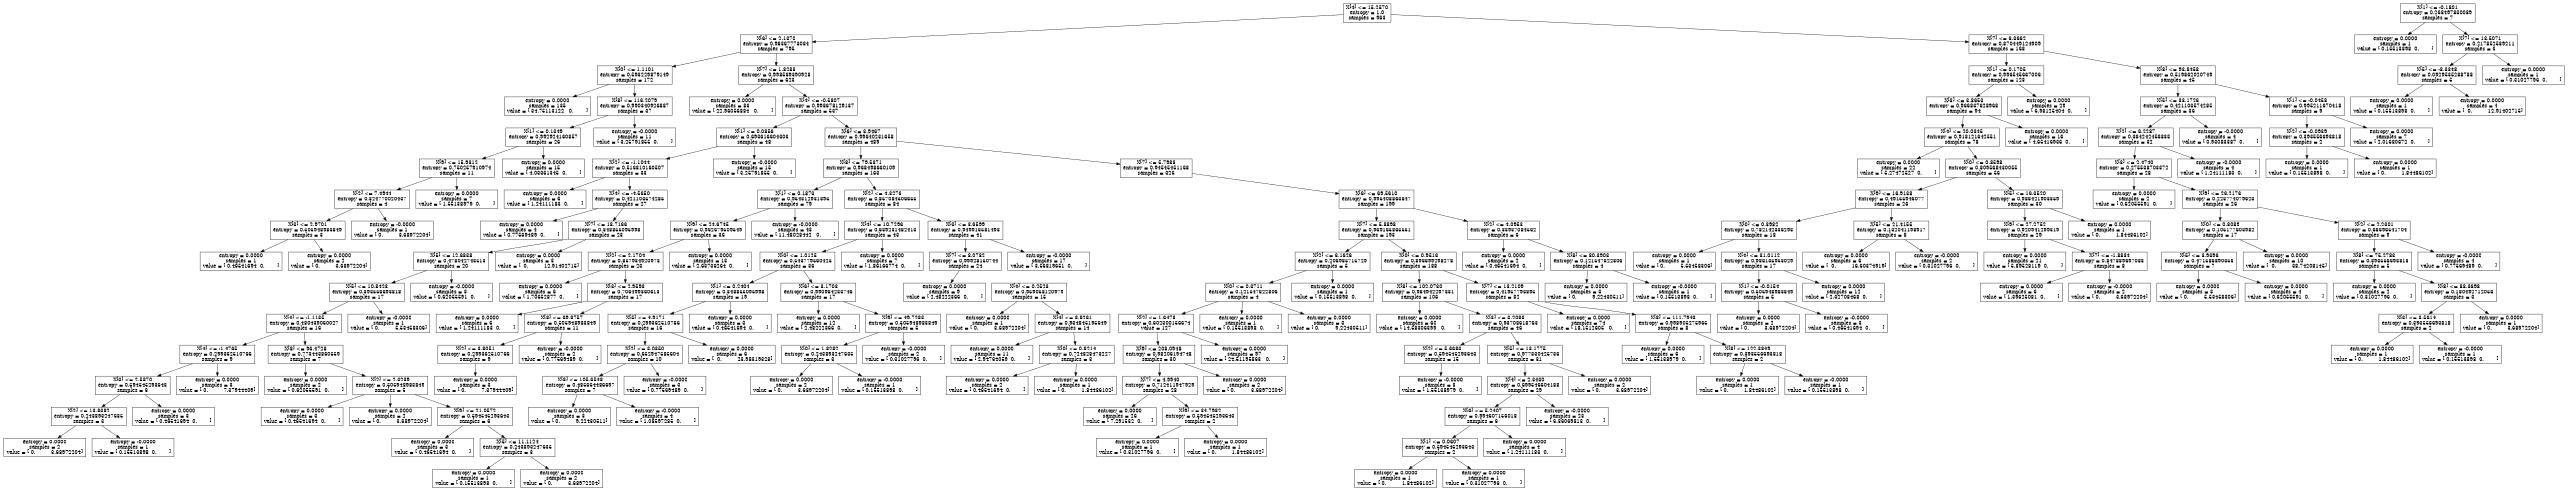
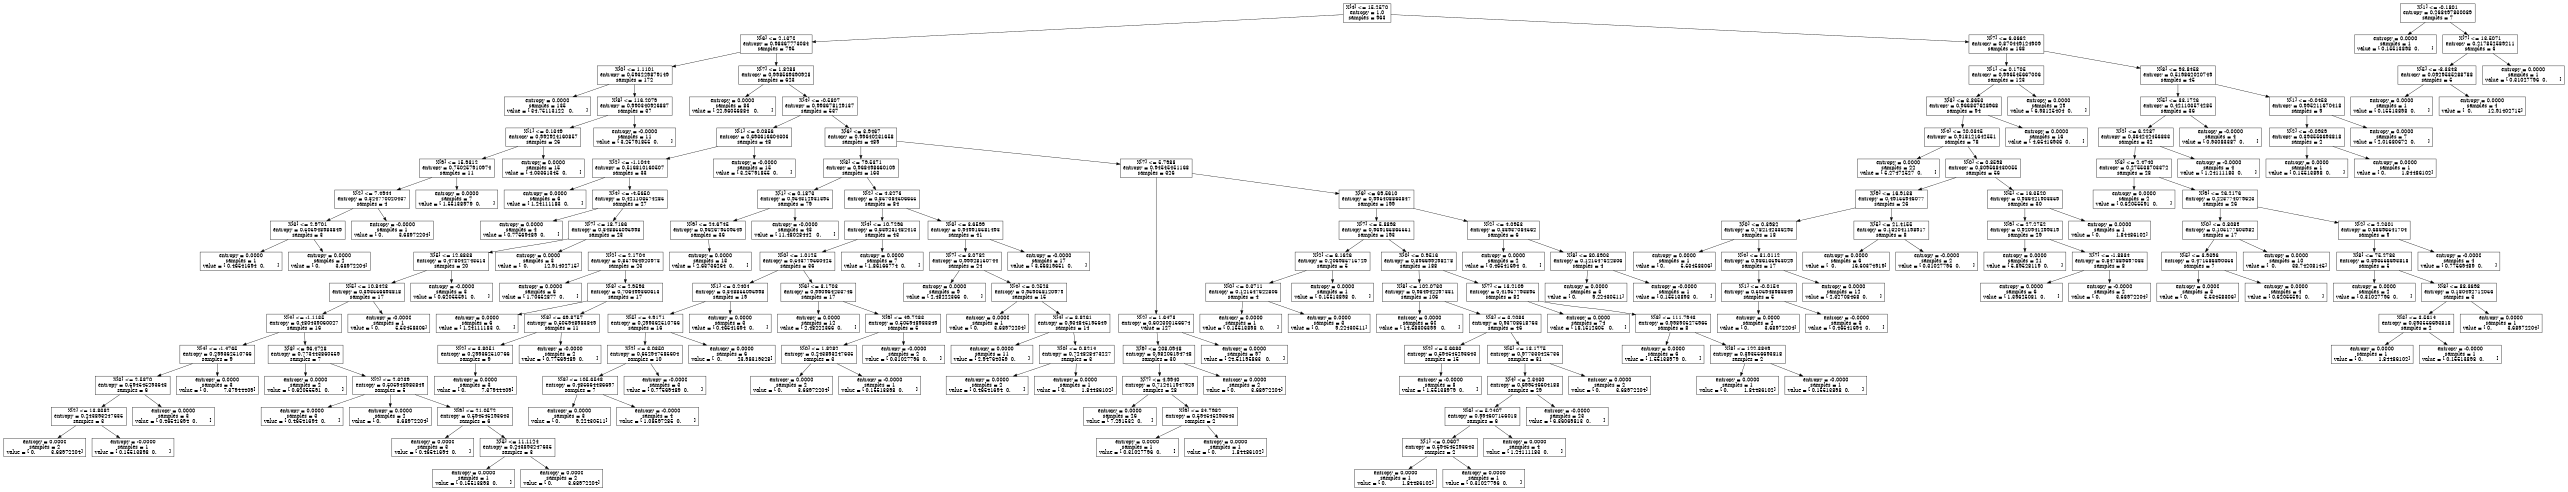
(668, 245) -> none
none -> (996, 276)
(1201, 307) -> (1156, 244)
